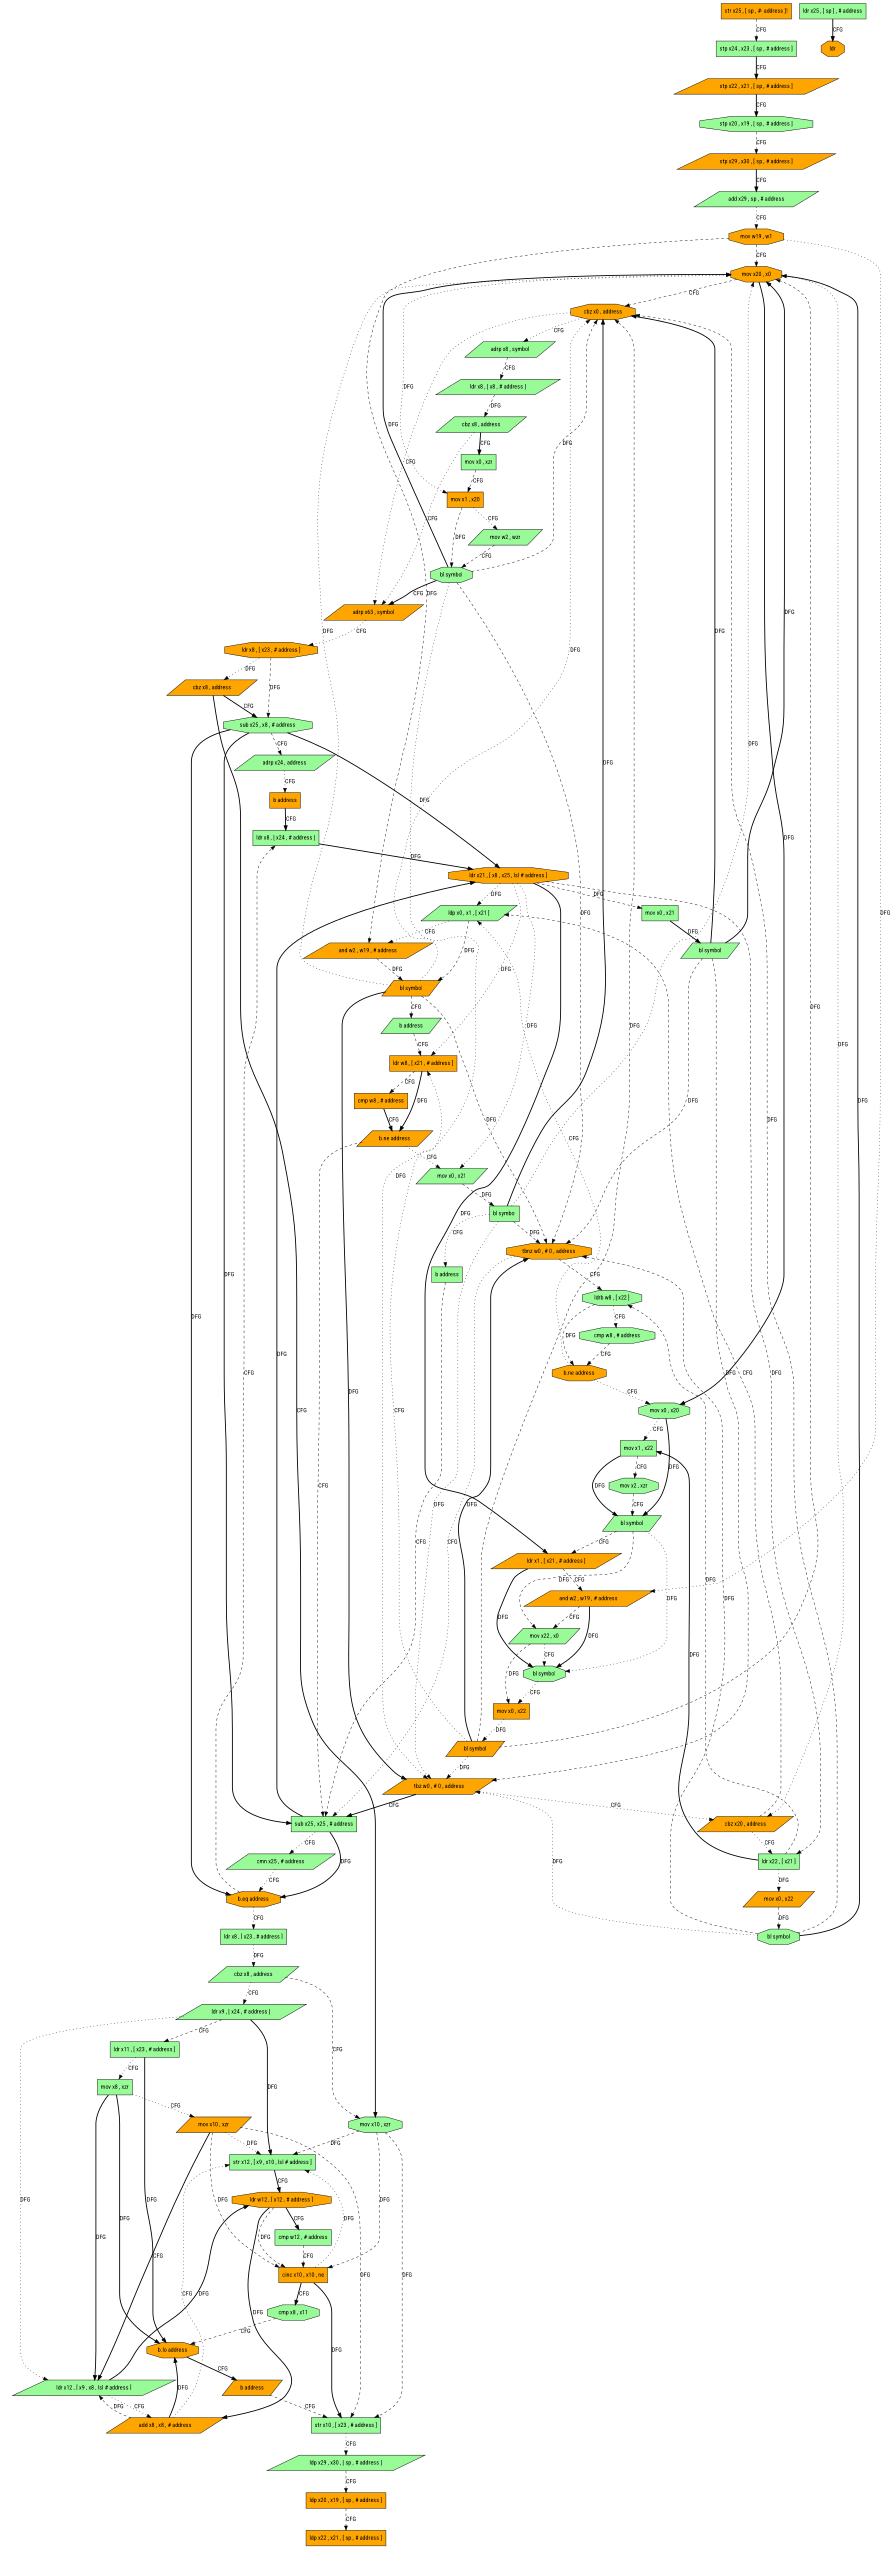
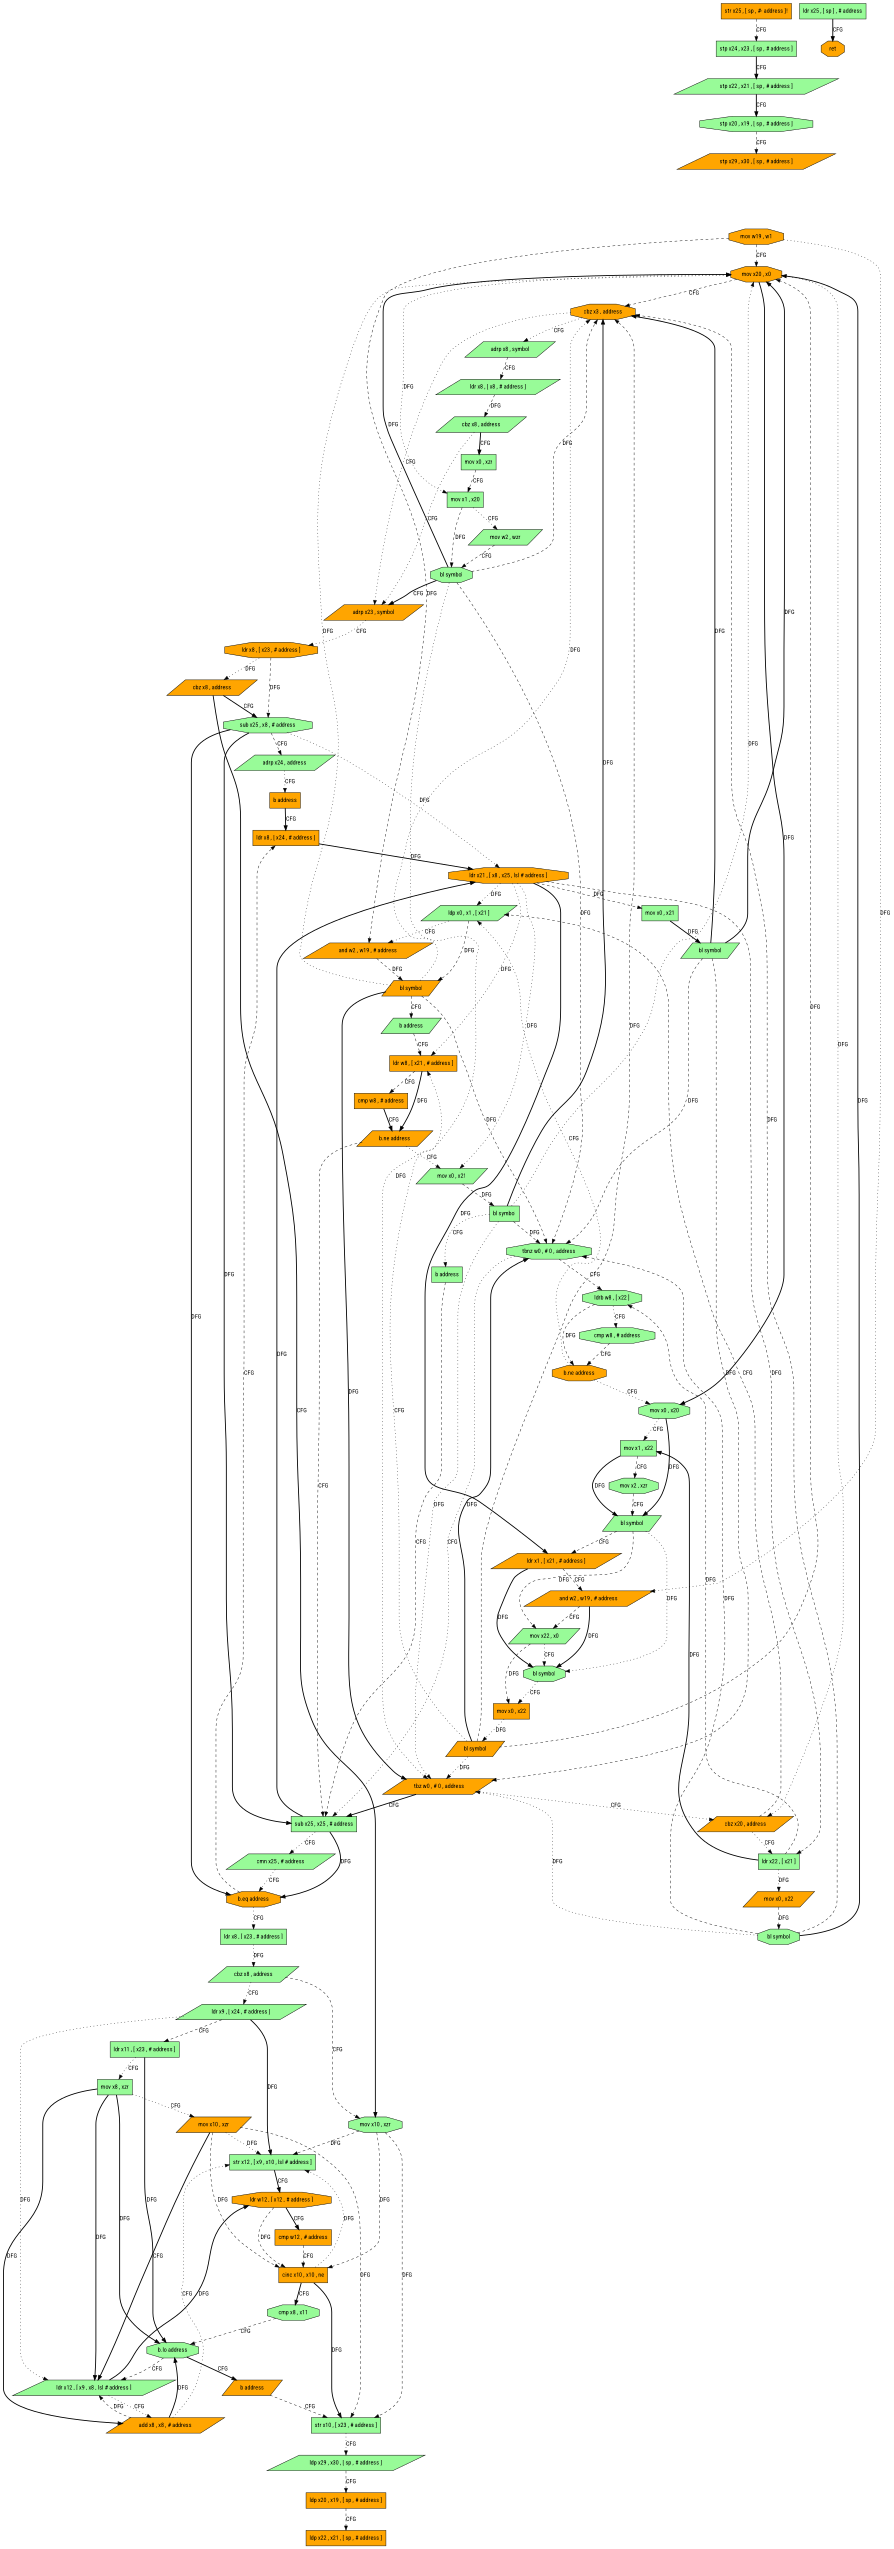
(833, 49) -> (833, 49)
(756, 86) -> (756, 86)
(756, 199) -> none
(603, 312) -> (603, 312)
(465, 500) -> (465, 500)
(374, 612) -> (374, 612)
(391, 788) -> (391, 788)
(286, 838) -> (286, 838)
(549, 1251) -> (549, 1251)
(303, 2237) -> (303, 2237)
(260, 2336) -> (3, 2279)
(173, 2350) -> (173, 2350)
none -> (145, 2370)
